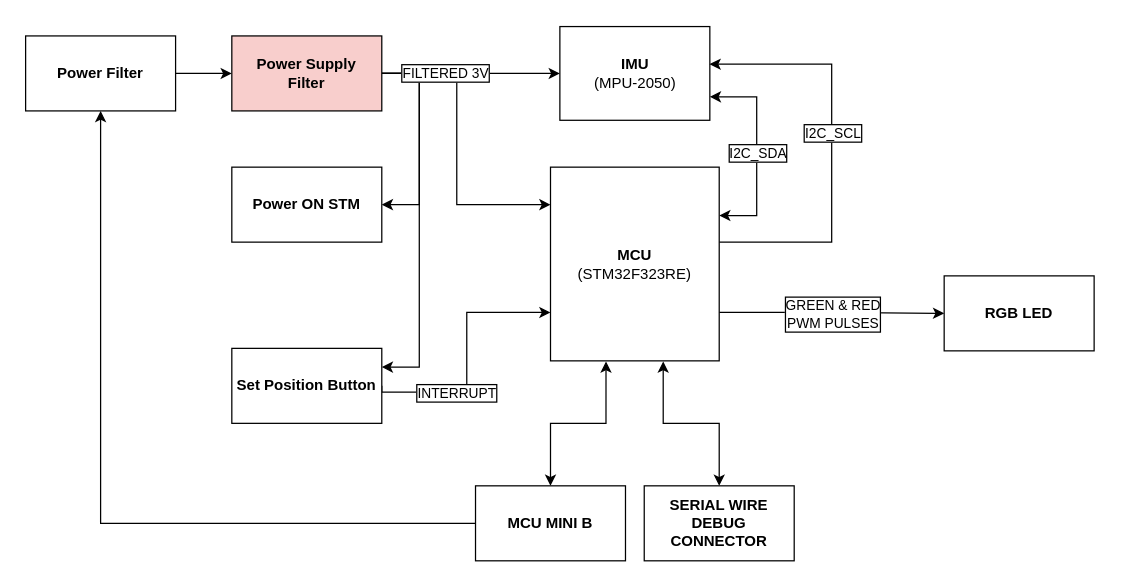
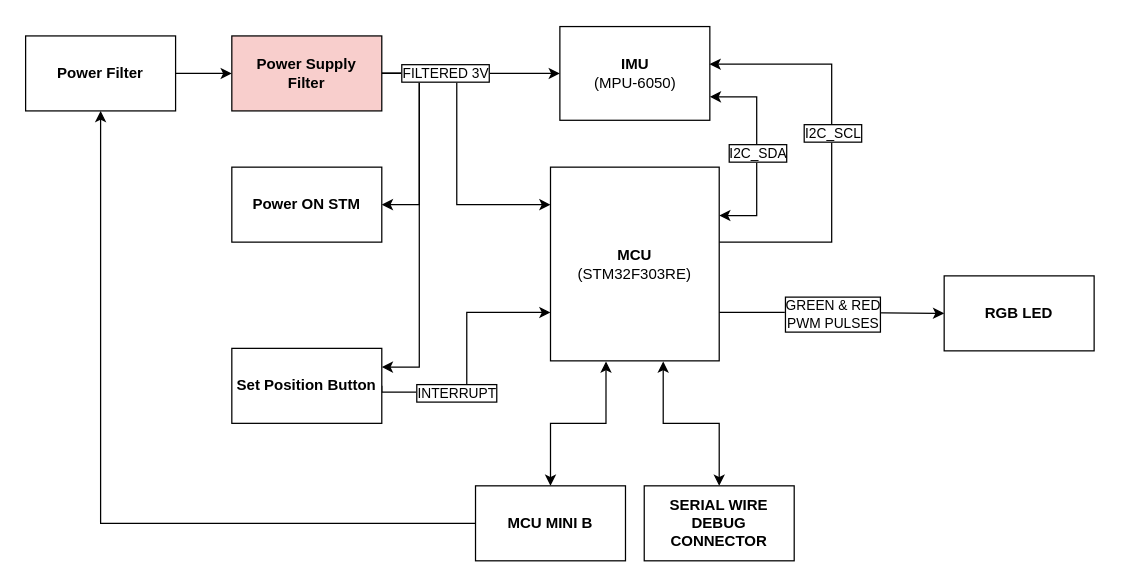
(636, 73) -> (636, 73)
(635, 264) -> (635, 264)
